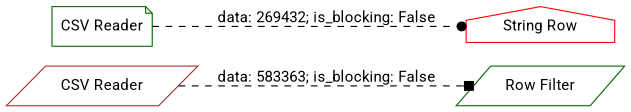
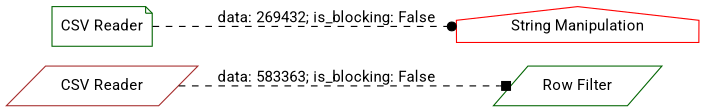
(540, 26) -> (578, 26)
